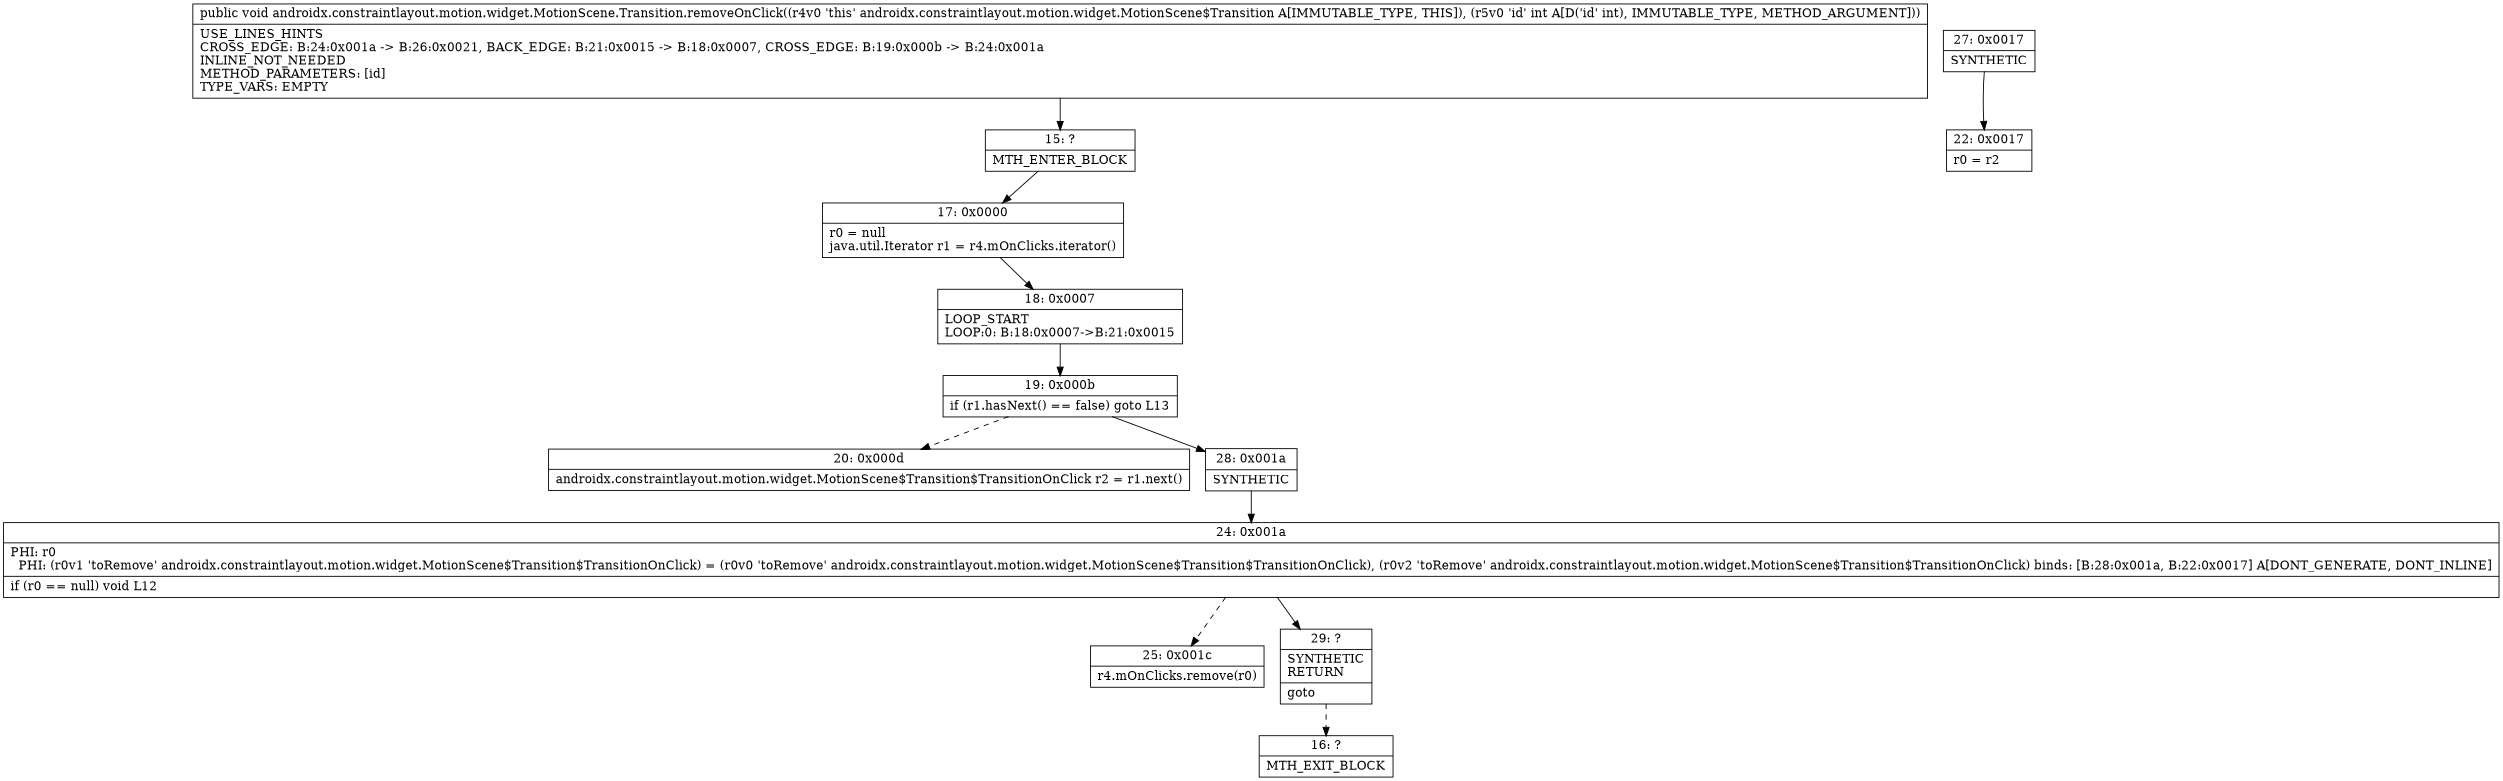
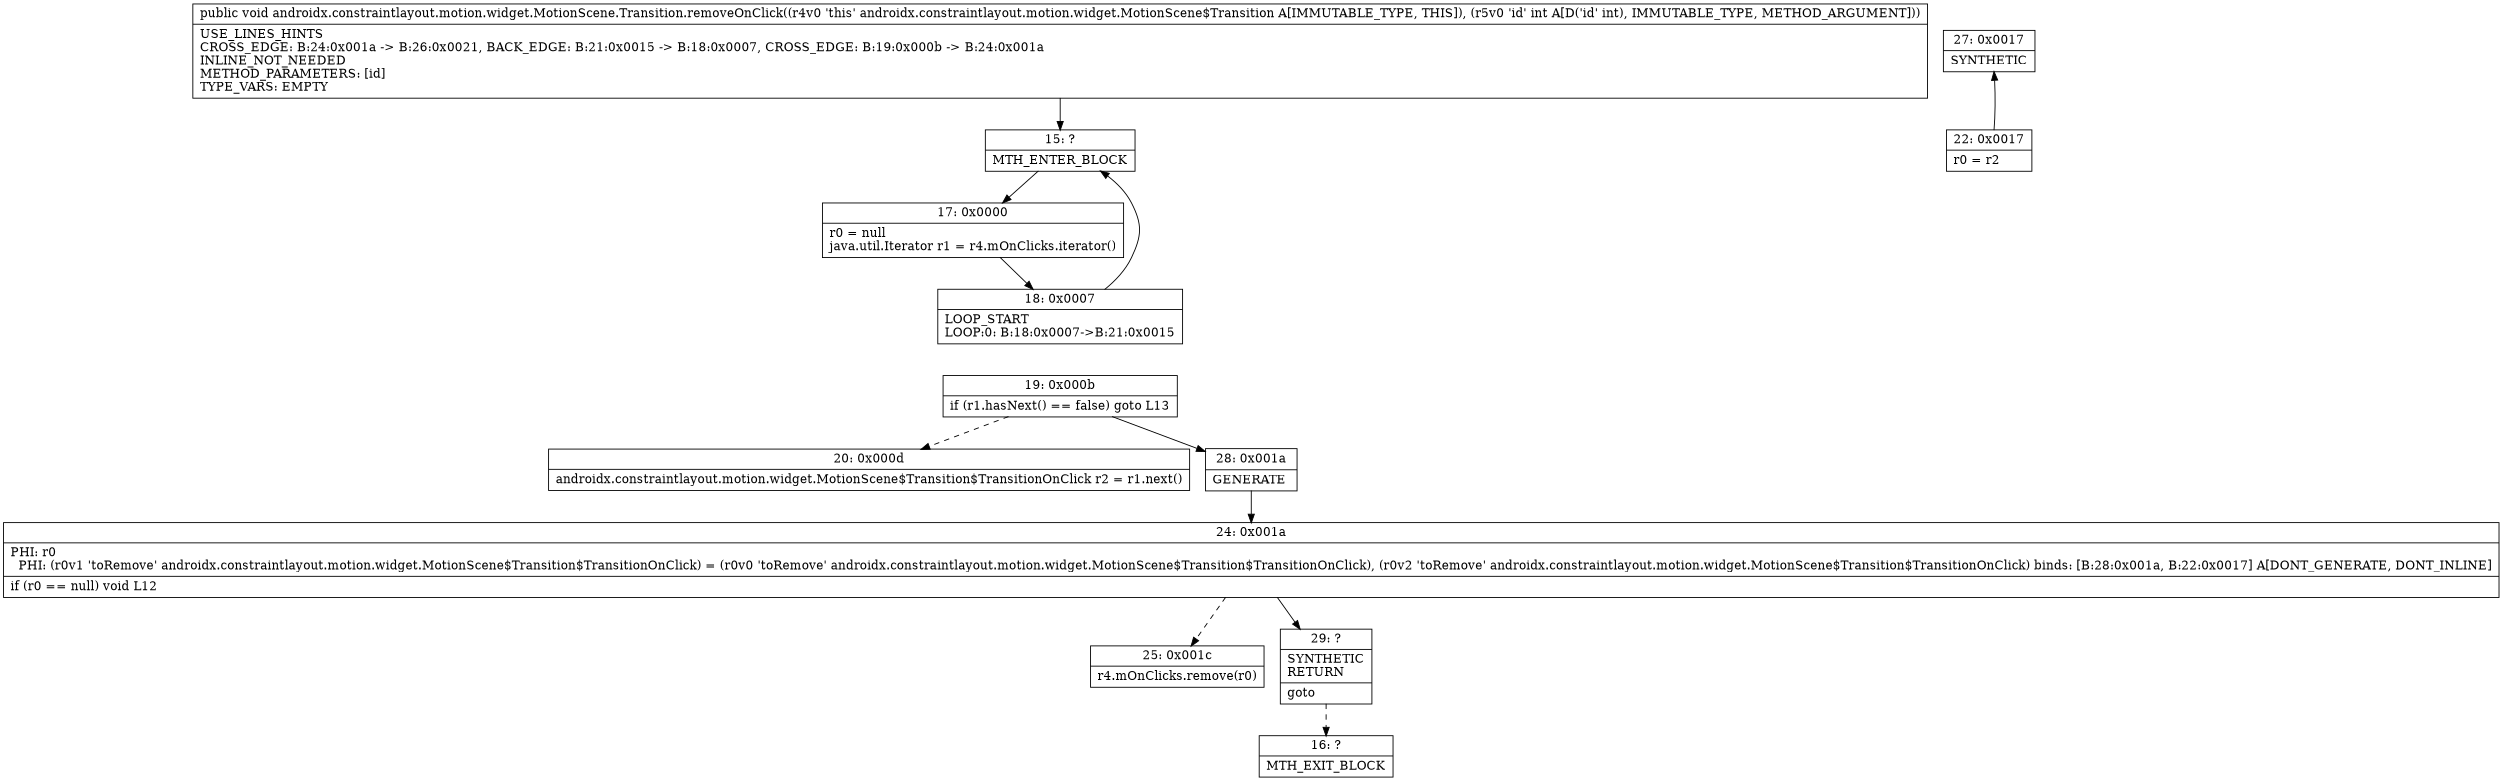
(1983, 96) -> (1995, 105)
(1060, 355) -> (1139, 233)
(1251, 480) -> (1250, 480)
